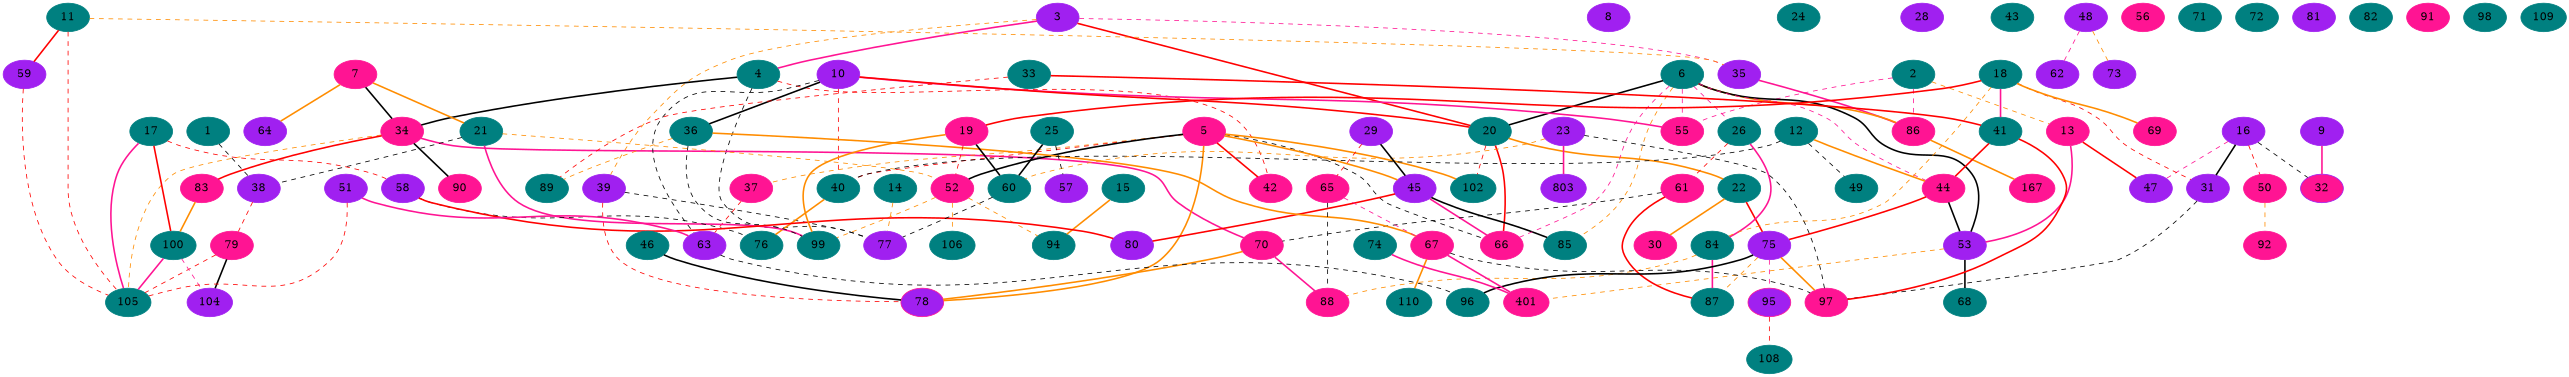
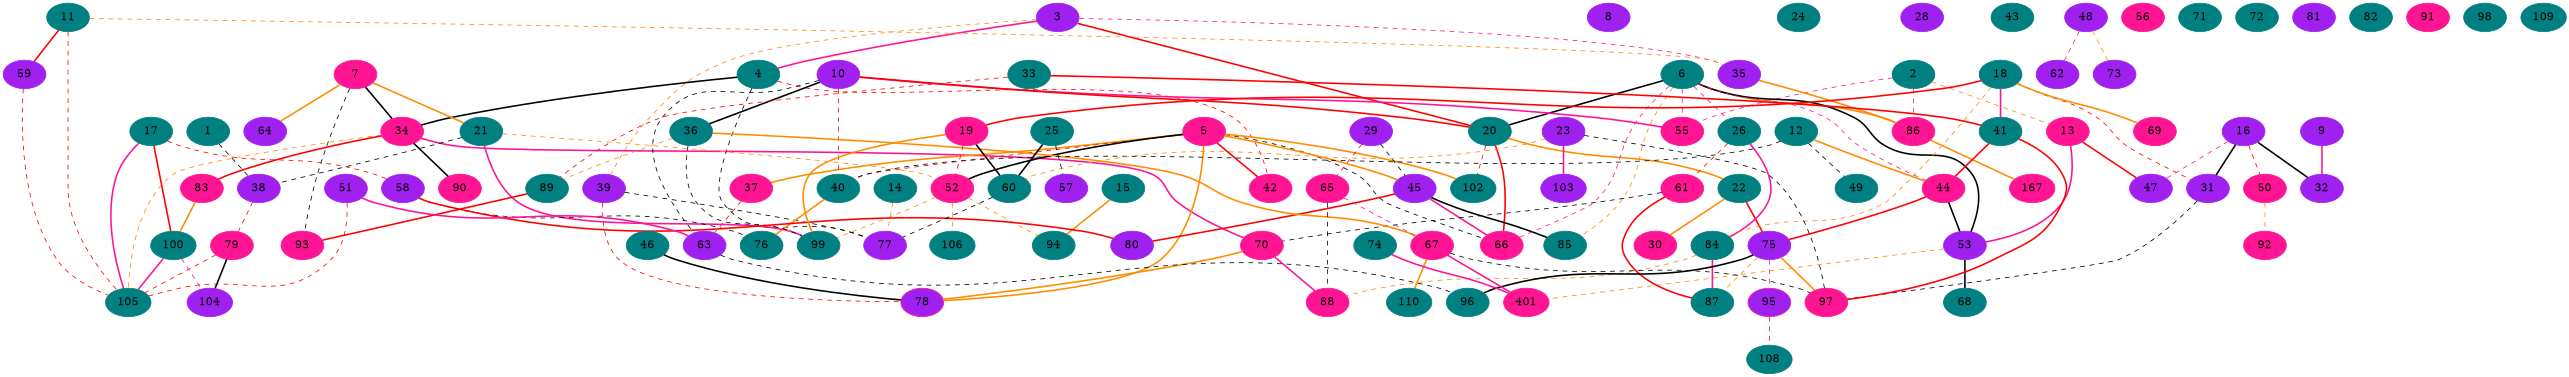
(1814, 96) -> (1814, 96)
(1387, 153) -> (1387, 153)
(925, 159) -> (925, 159)
(2283, 160) -> (2283, 160)
(1564, 188) -> (1564, 188)
(2322, 188) -> (2322, 188)
none -> (302, 245)
